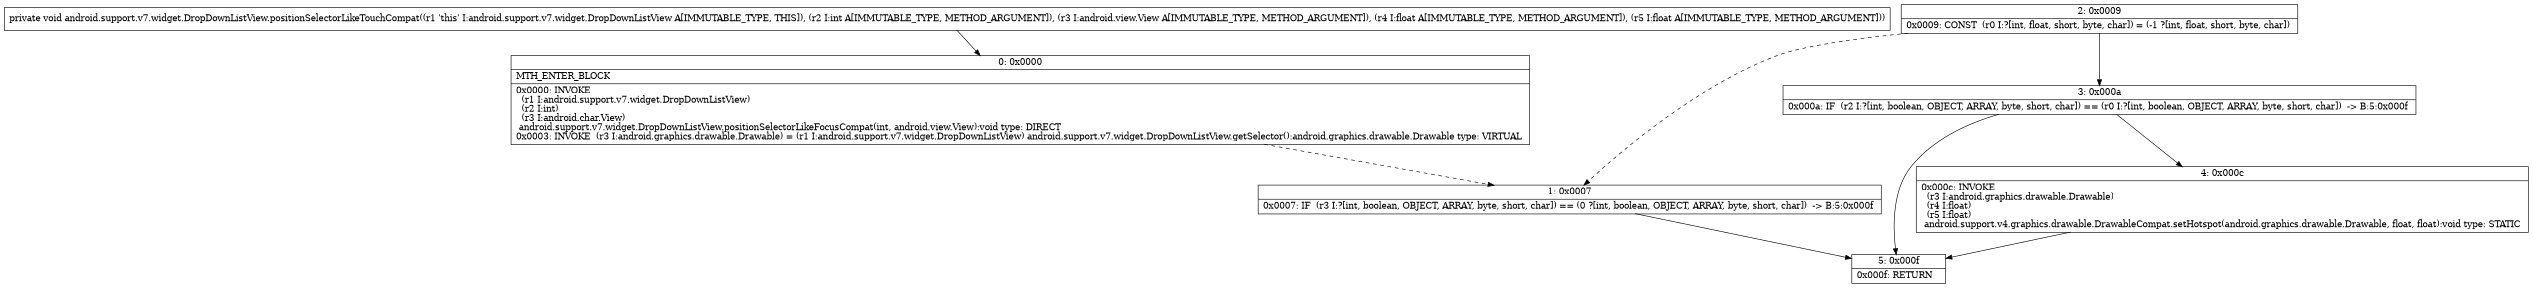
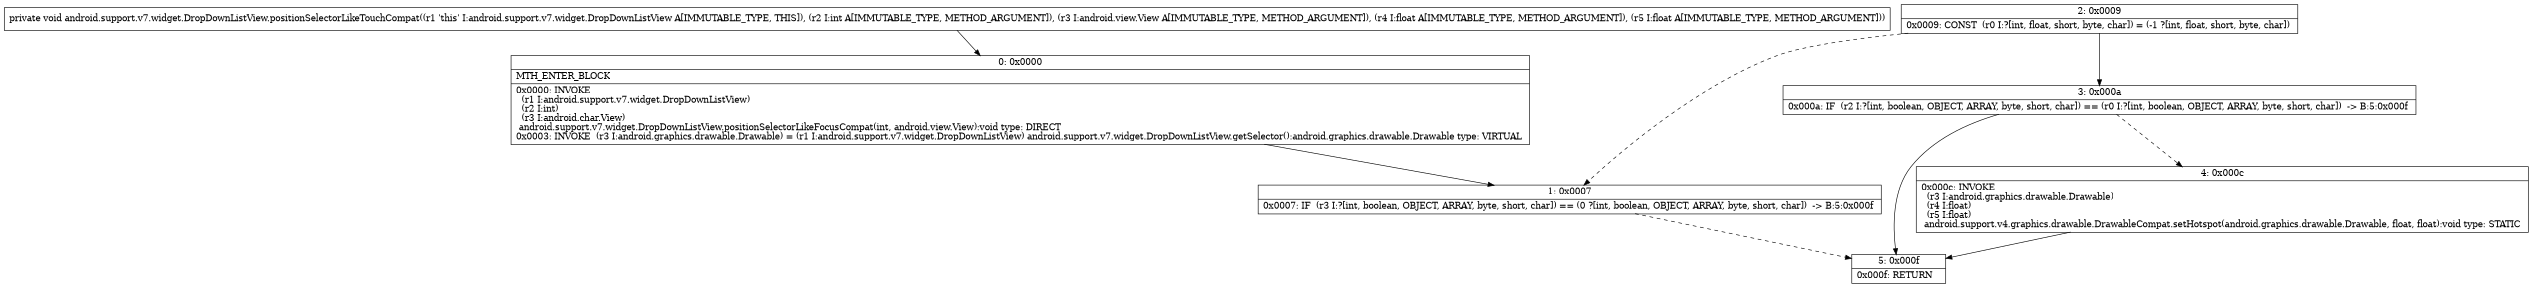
(2147, 139) -> (2147, 139)
(1376, 164) -> (1376, 164)
(1740, 235) -> (1740, 235)
